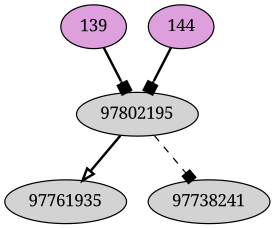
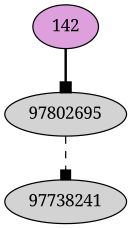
(94, 27) -> none
(181, 27) -> (66, 27)
(137, 114) -> (66, 114)
(66, 202) -> none
